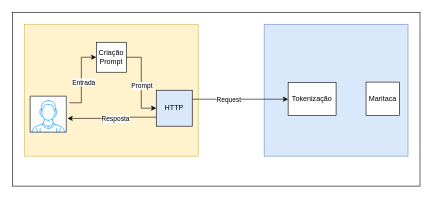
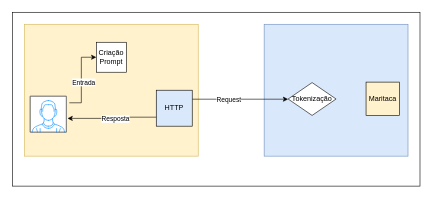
(312, 99) -> (312, 99)
(383, 99) -> (383, 99)
(143, 108) -> none
